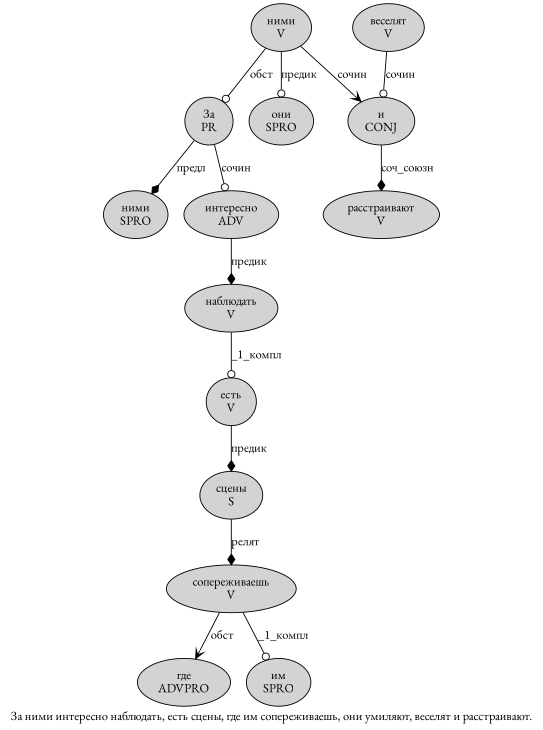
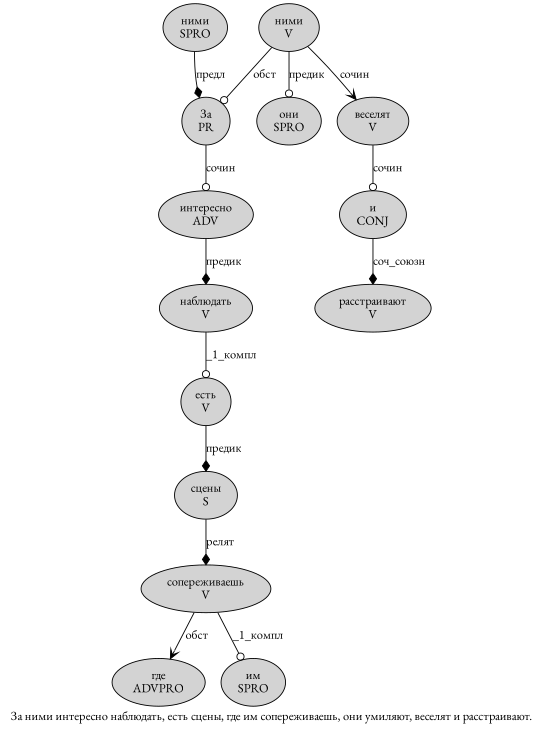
(327, 71) -> (330, 69)
(176, 163) -> (195, 69)
